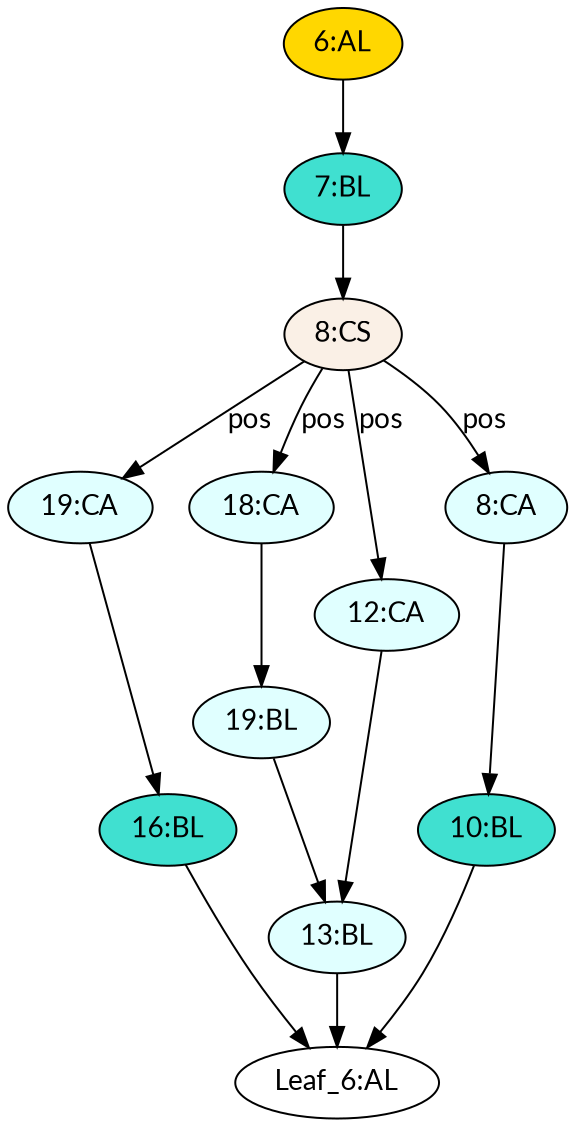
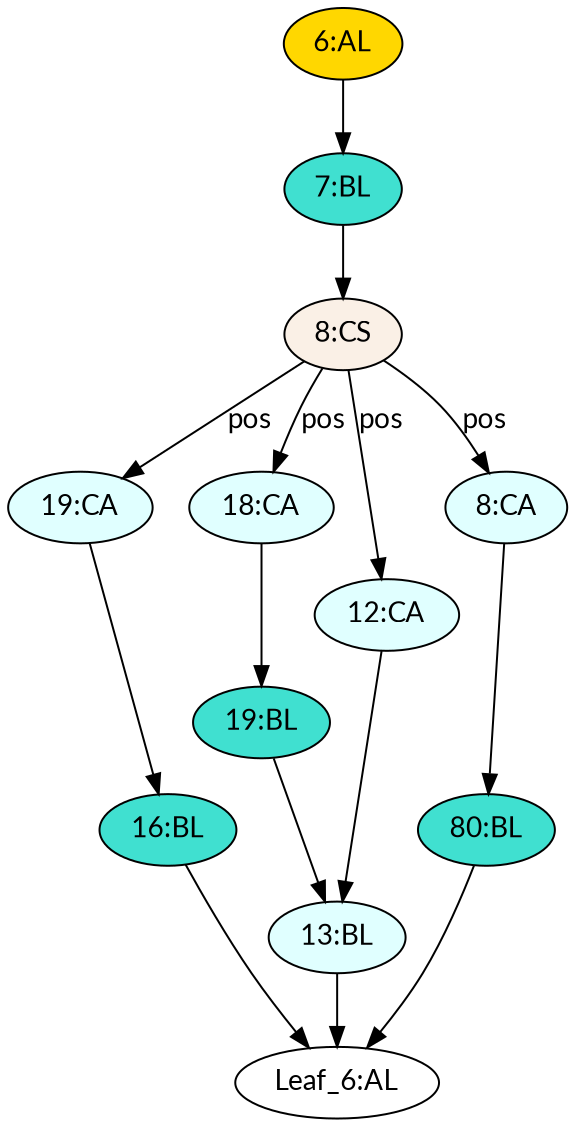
(262, 722) -> (262, 722)
(486, 830) -> (486, 830)
